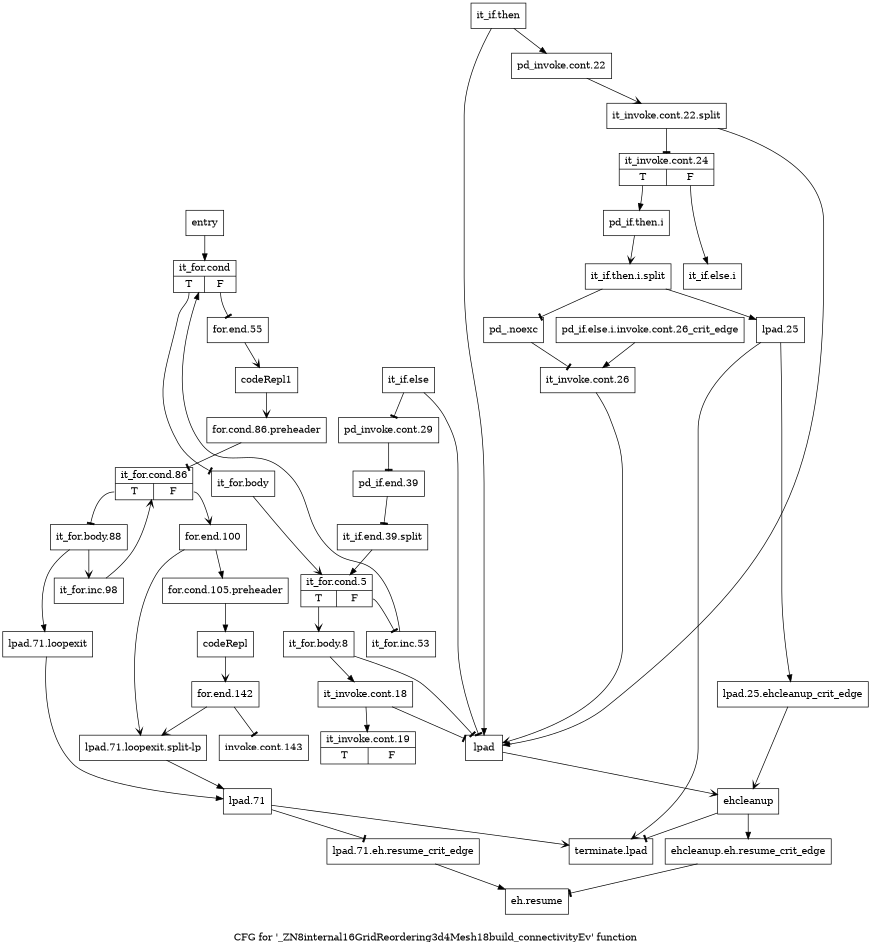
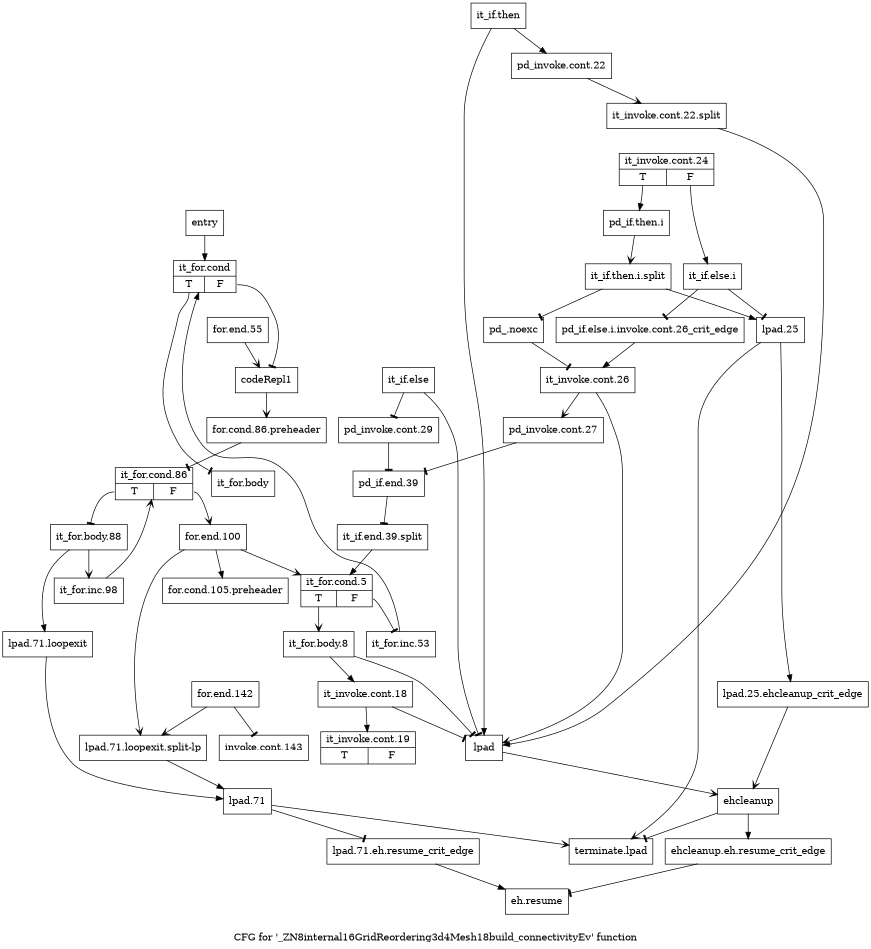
(667, 139) -> none
none -> (683, 302)
none -> (745, 302)
(223, 304) -> (274, 315)
none -> (553, 430)
(284, 533) -> (268, 561)
(225, 644) -> none
